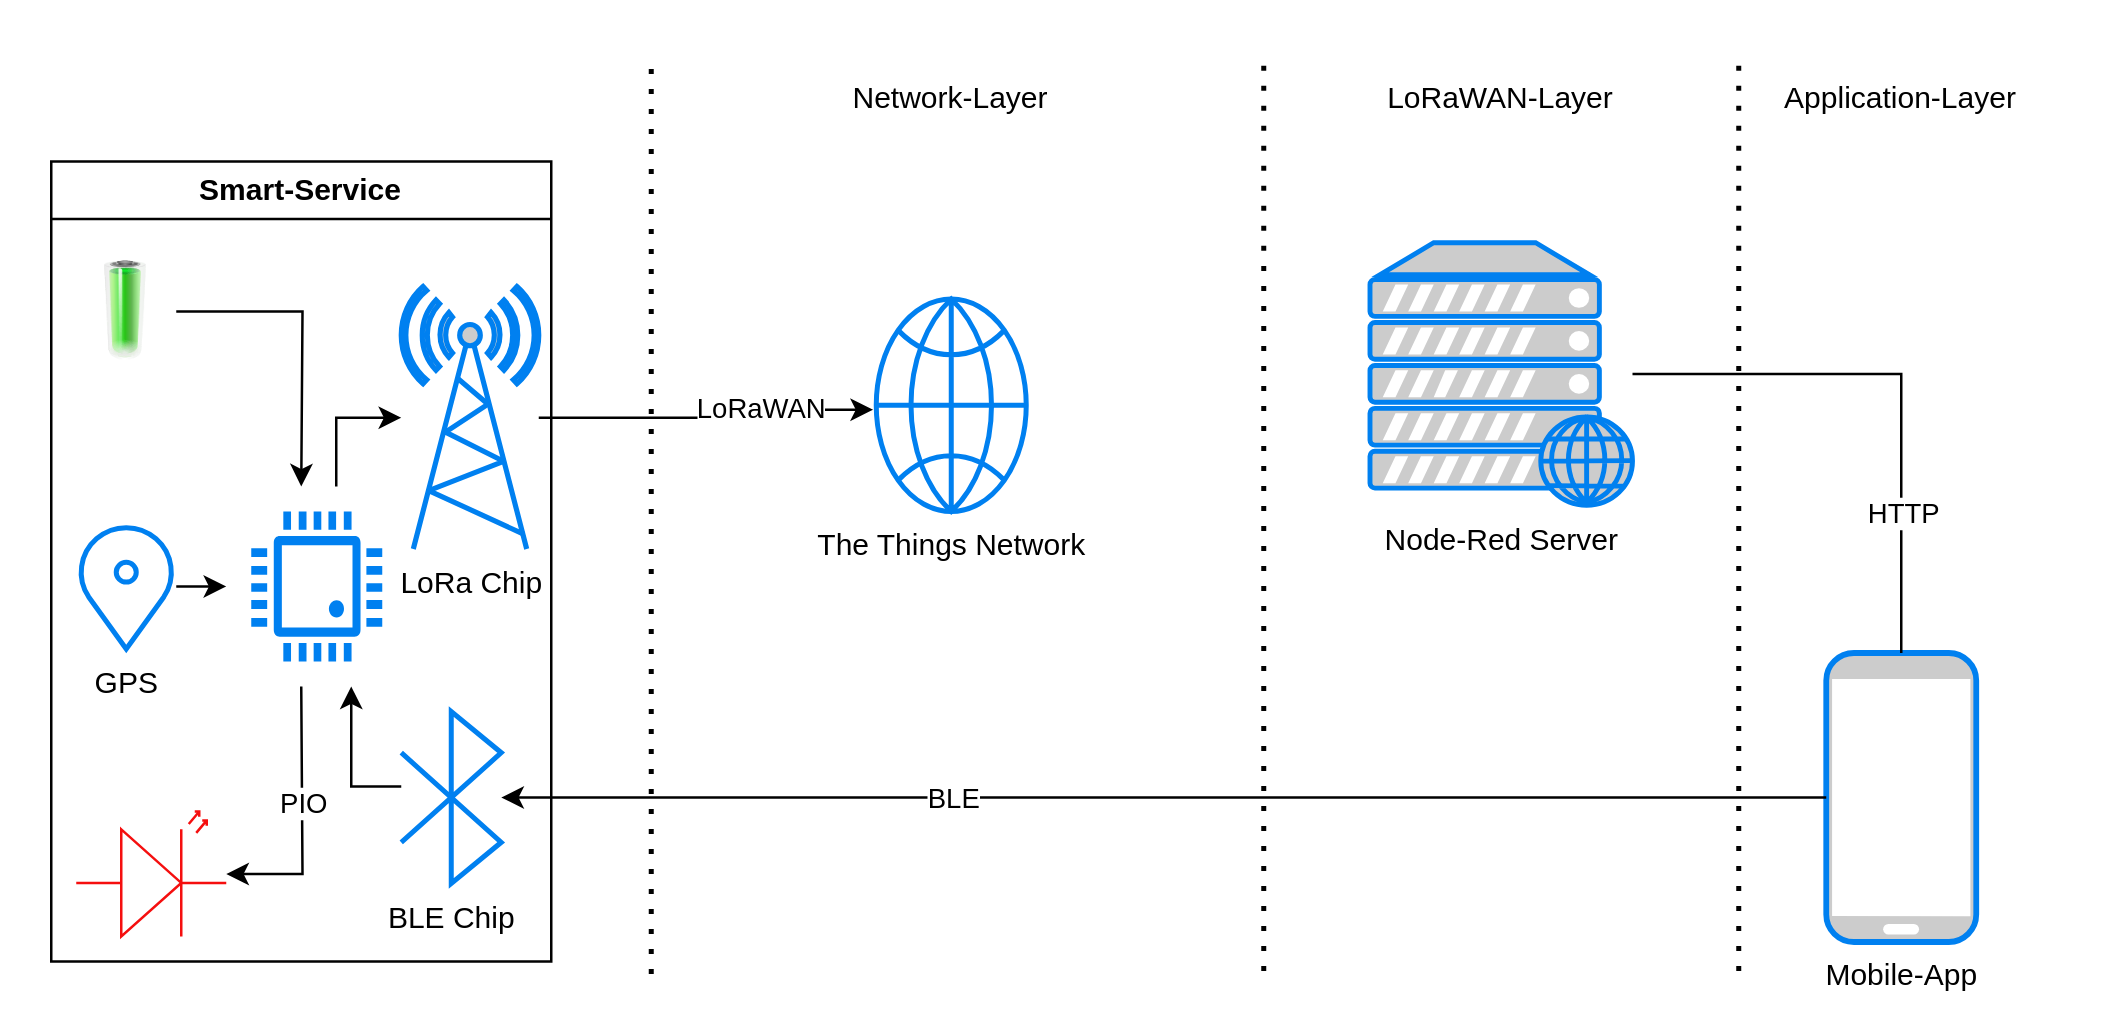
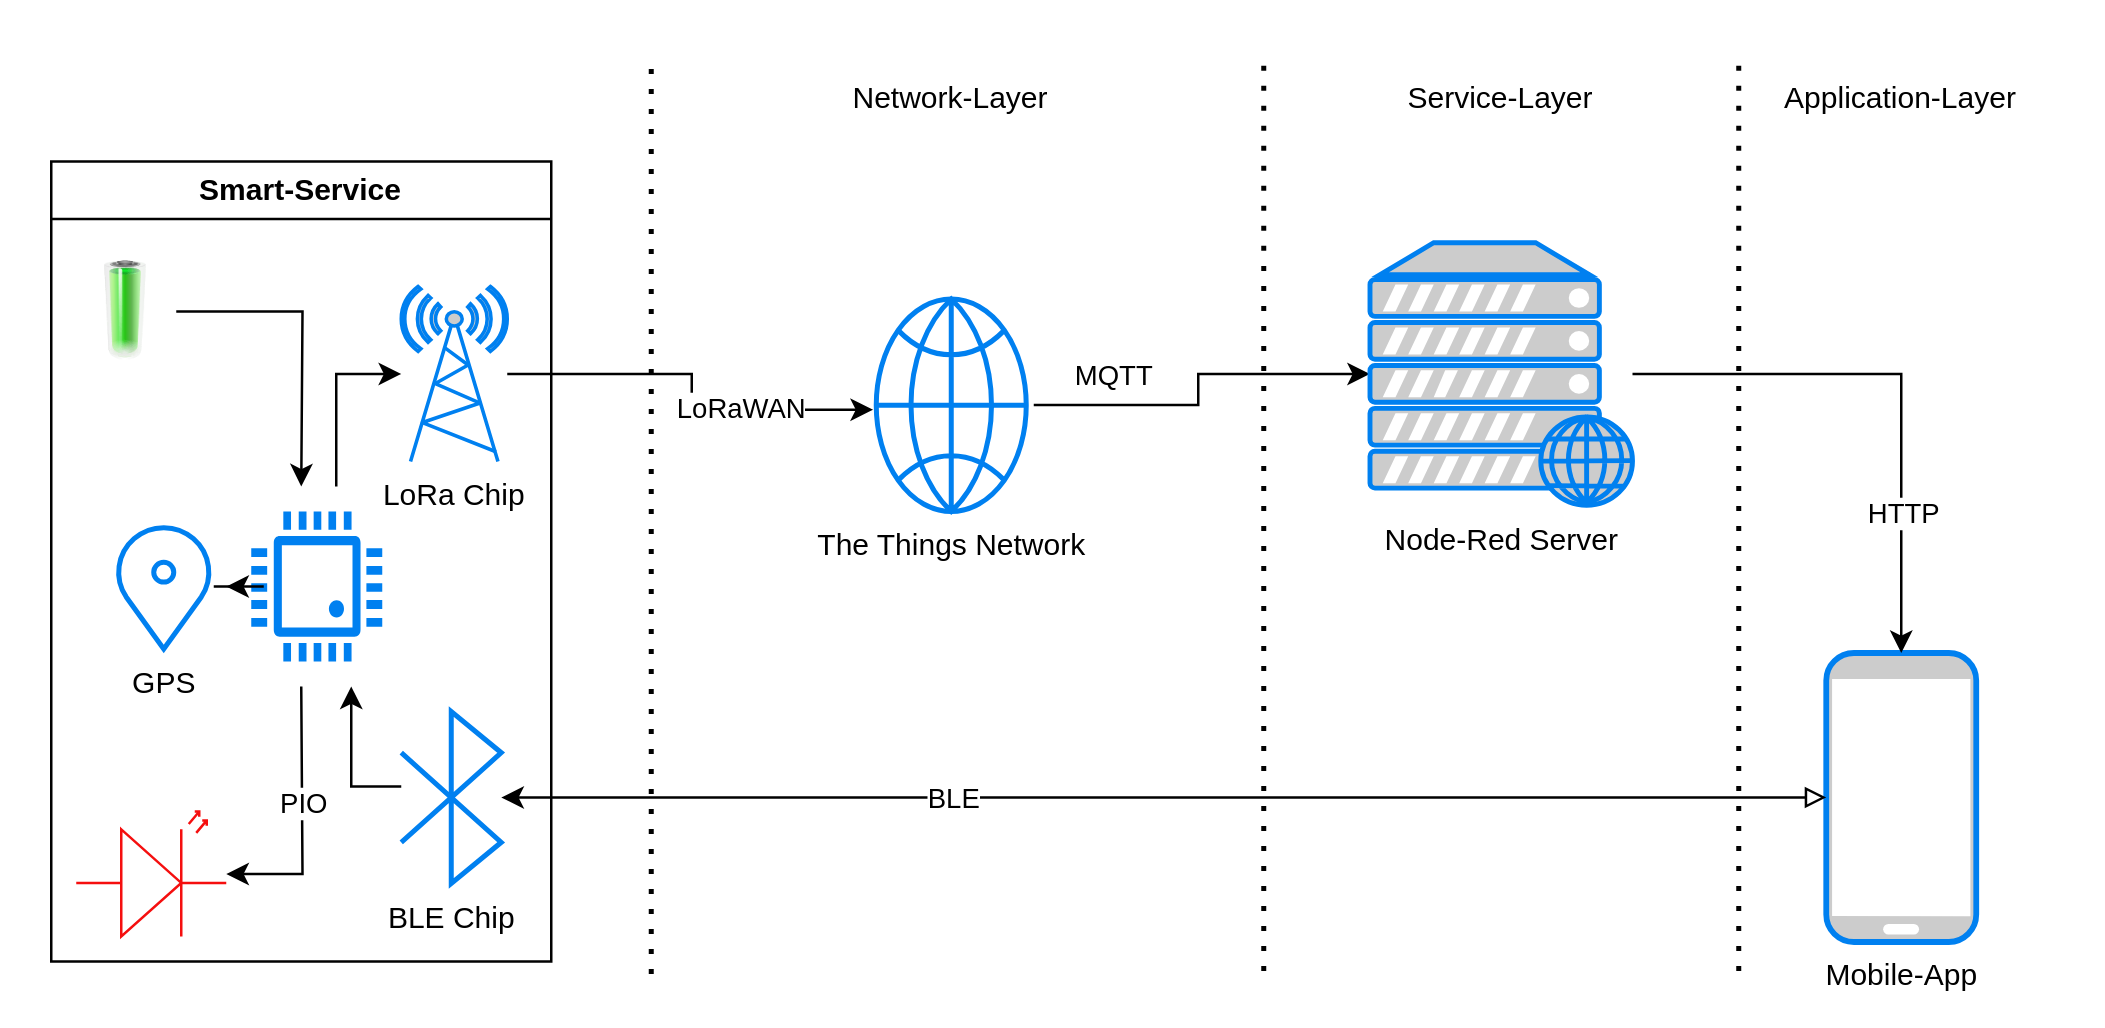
(1501, 99) -> (1501, 99)
none -> (1161, 405)
(470, 418) -> (454, 374)
(126, 586) -> (164, 586)
(1901, 643) -> (1901, 635)
(1814, 797) -> (1804, 797)
